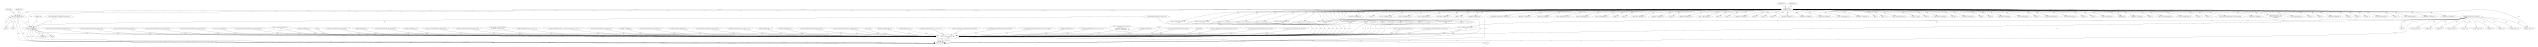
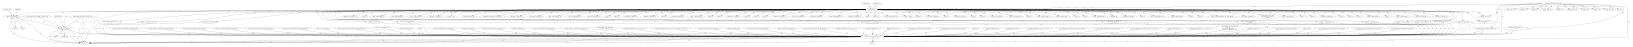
none -> (1505, 5)
none -> (1210, 7)
